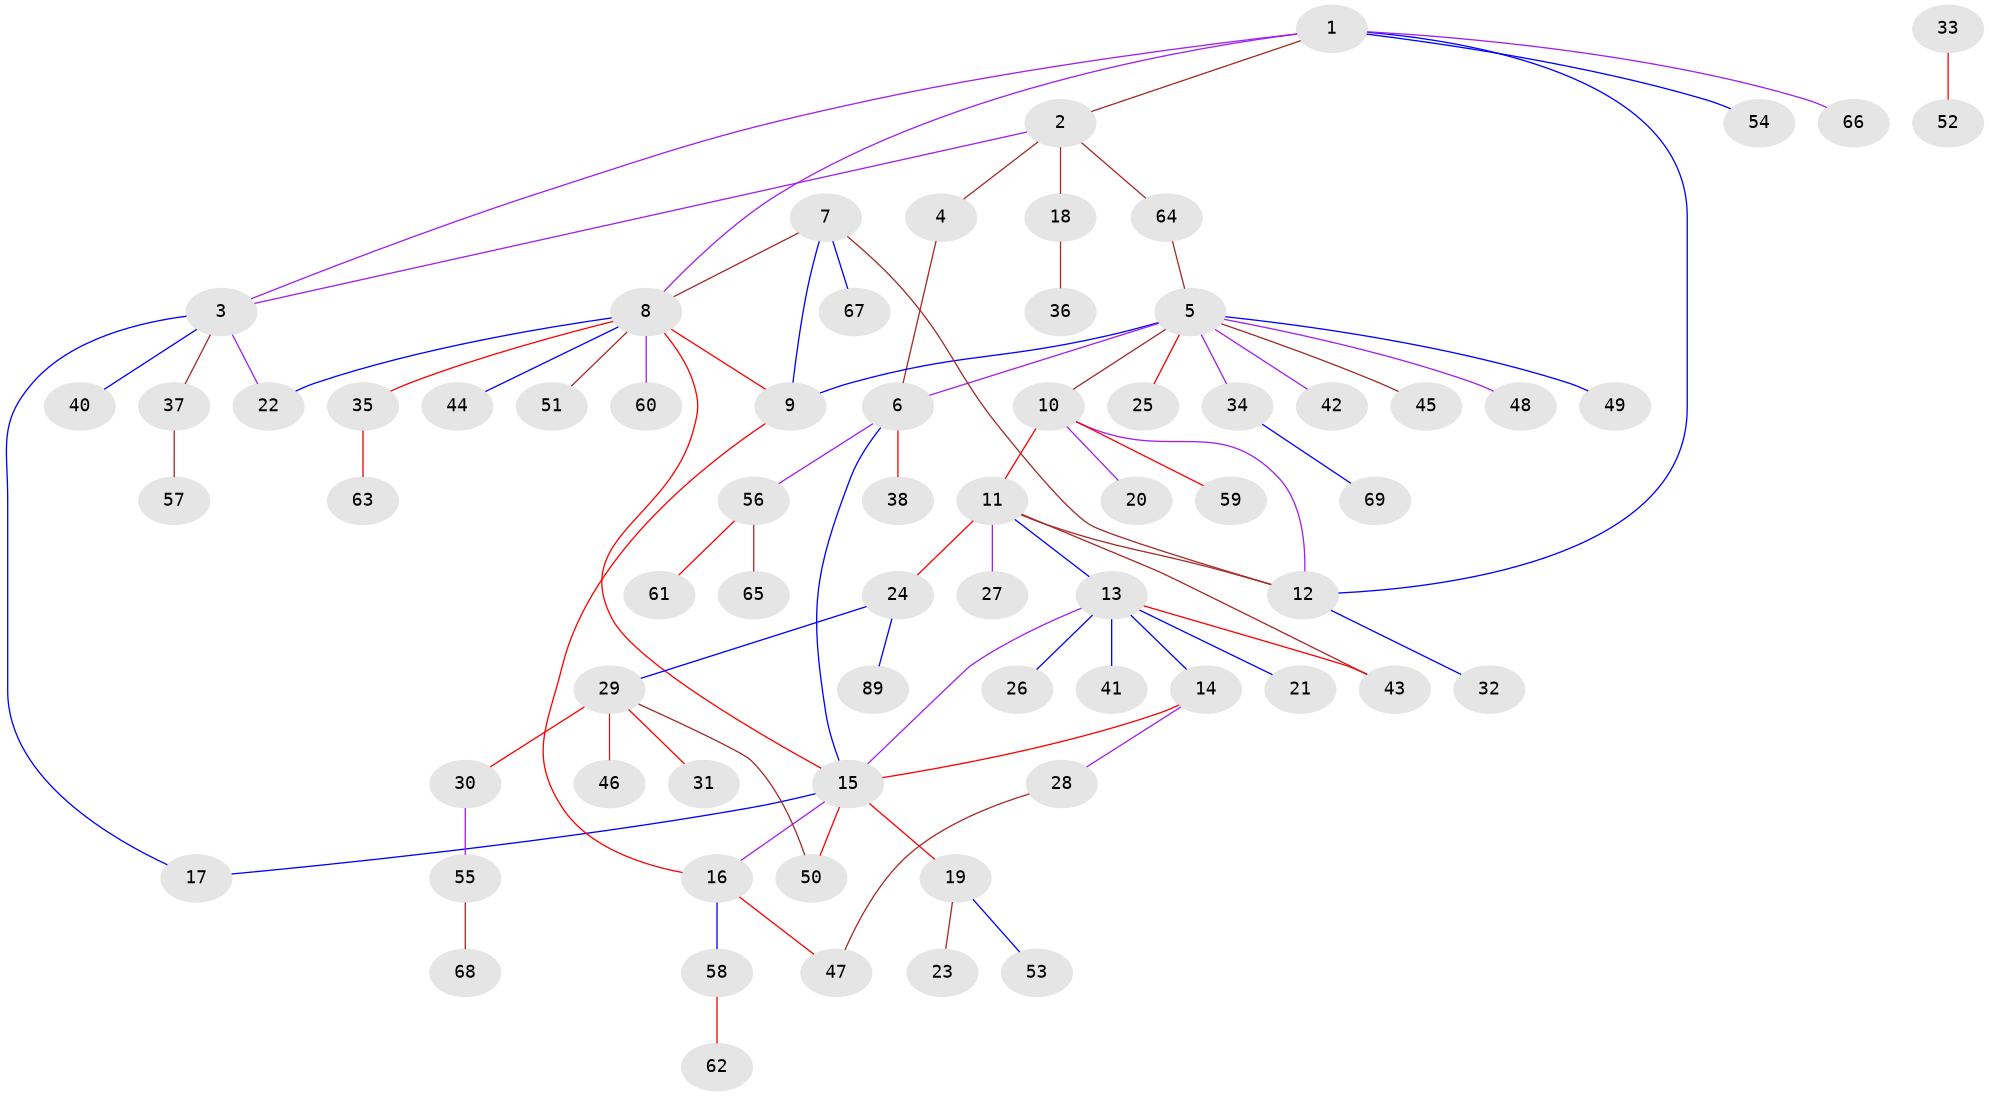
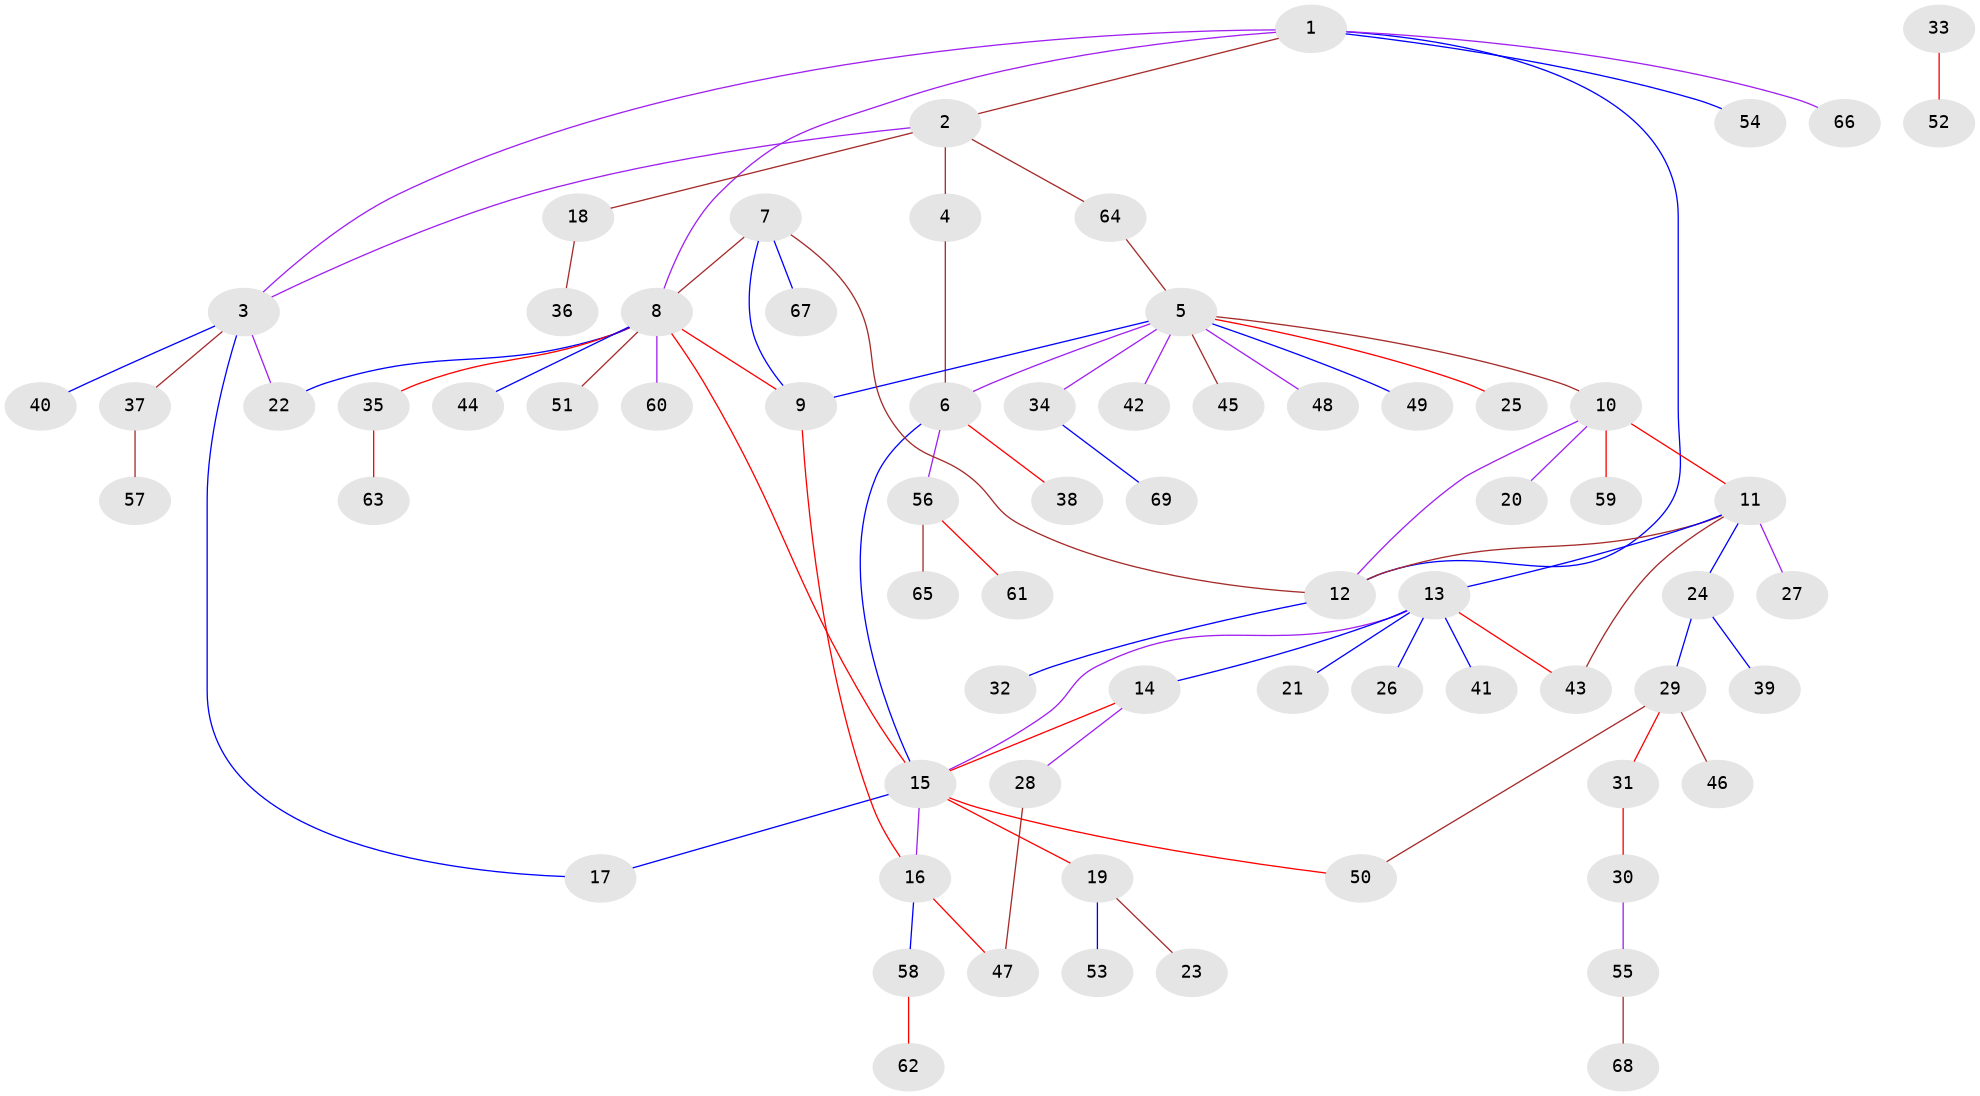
(945, 548) -> (1724, 548)
(873, 690) -> (1765, 690)
(535, 738) -> (1623, 831)
